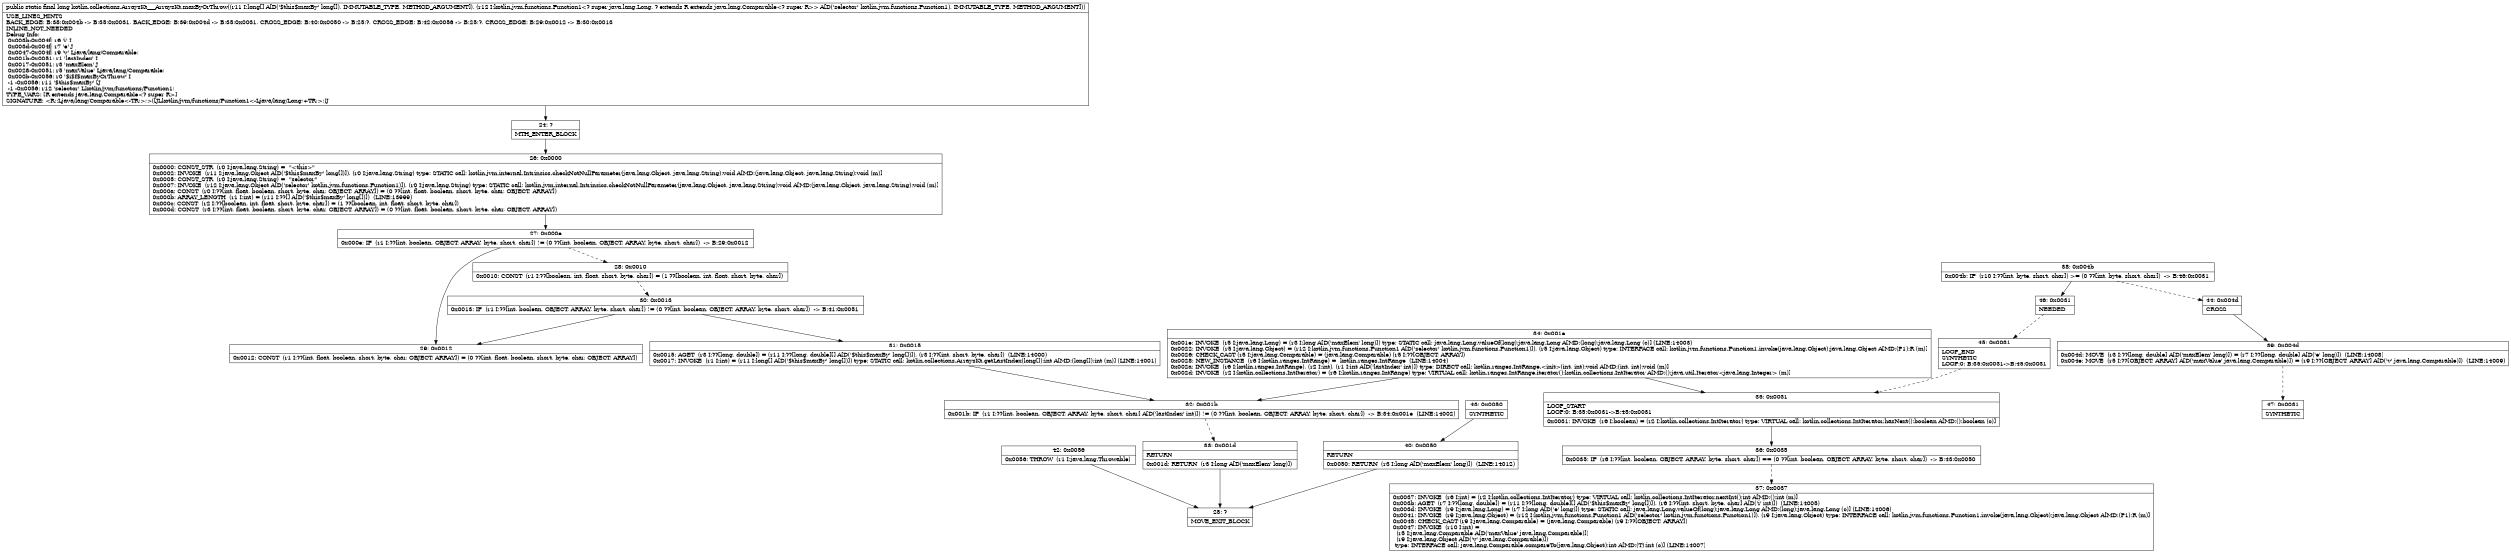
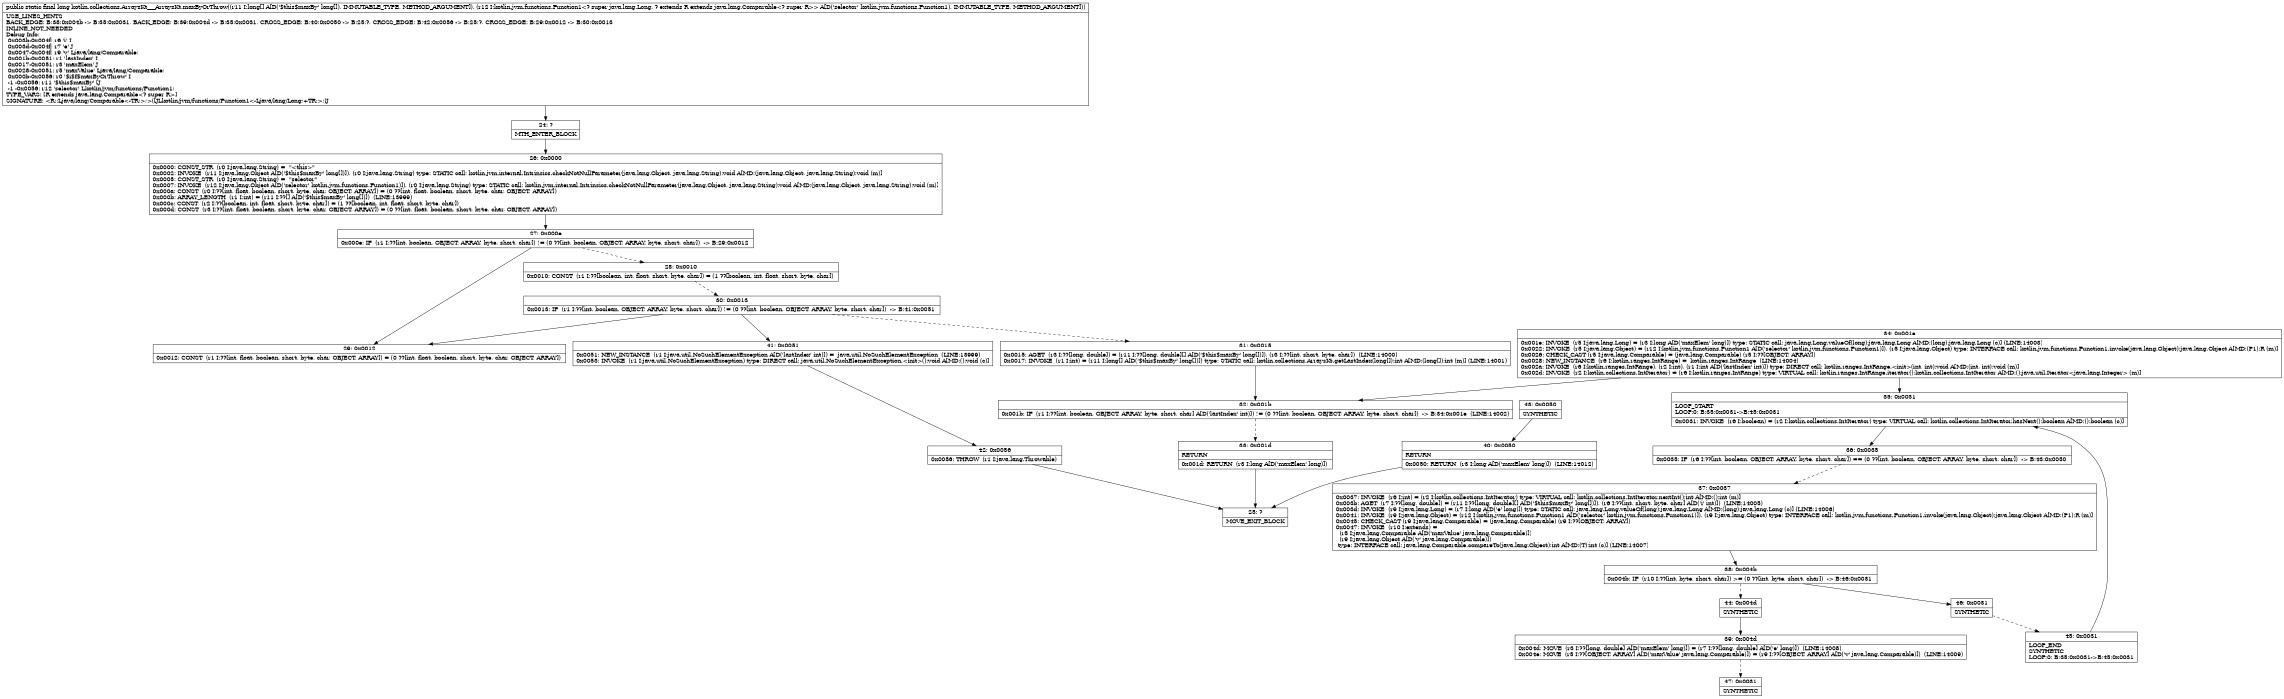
(2052, 310) -> (1972, 612)
(2216, 310) -> (1741, 612)
(770, 328) -> (979, 328)
none -> (783, 354)
(1920, 382) -> (2107, 512)
(1437, 528) -> (1388, 528)
none -> (1732, 556)
